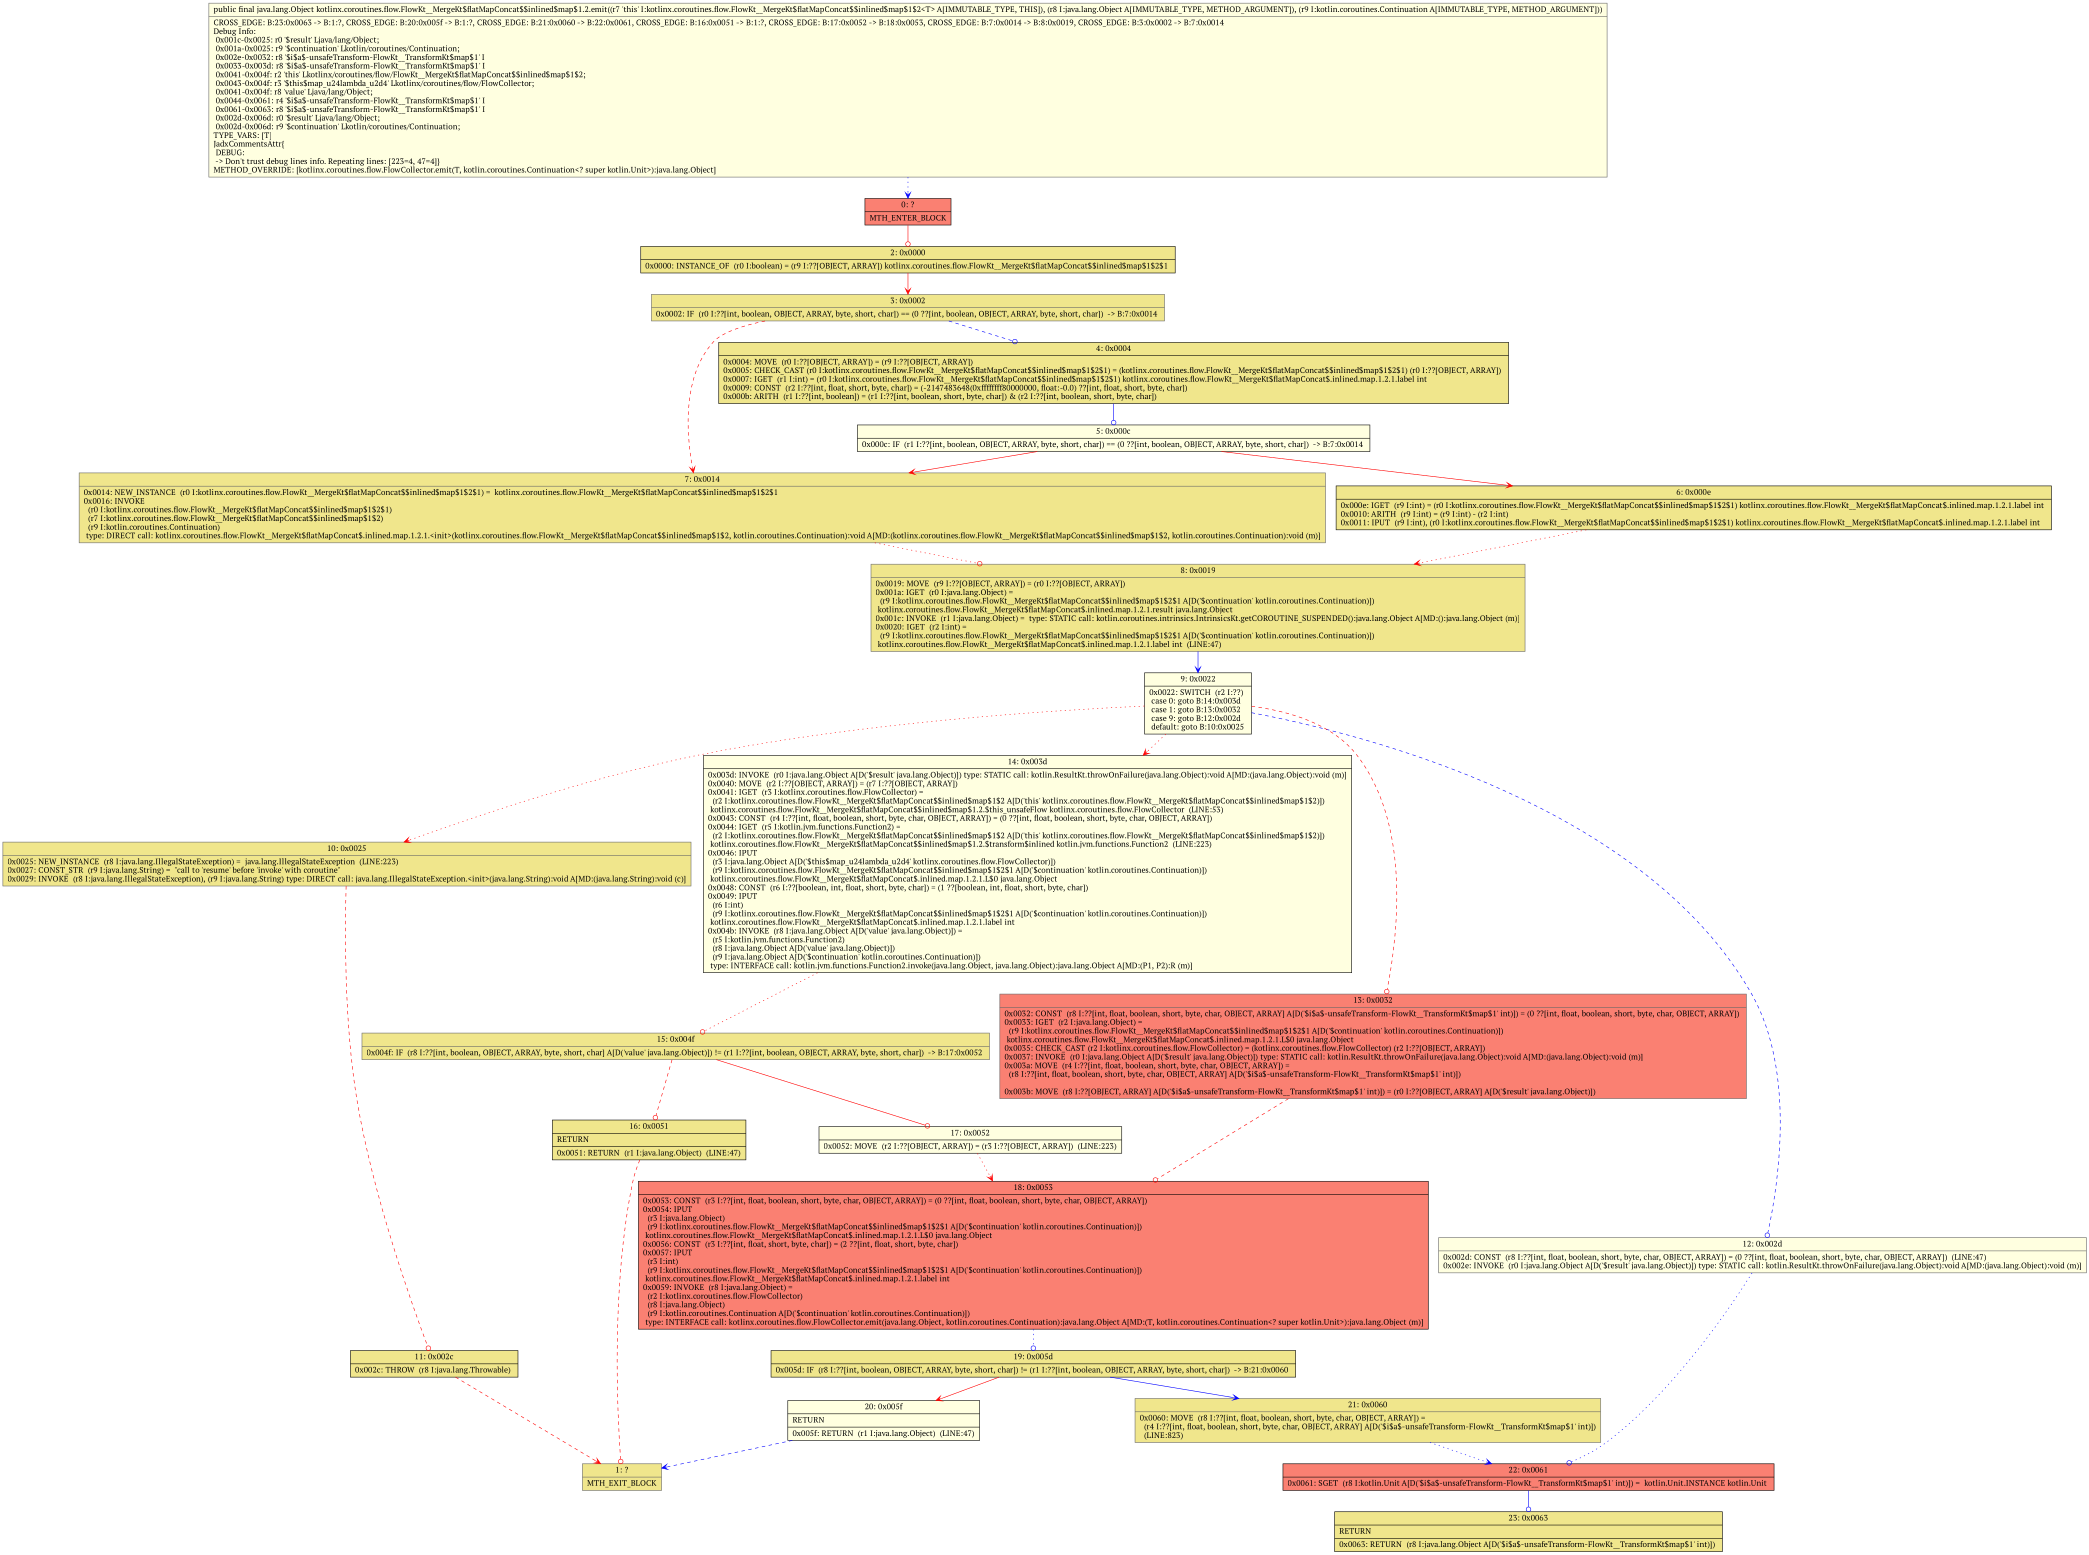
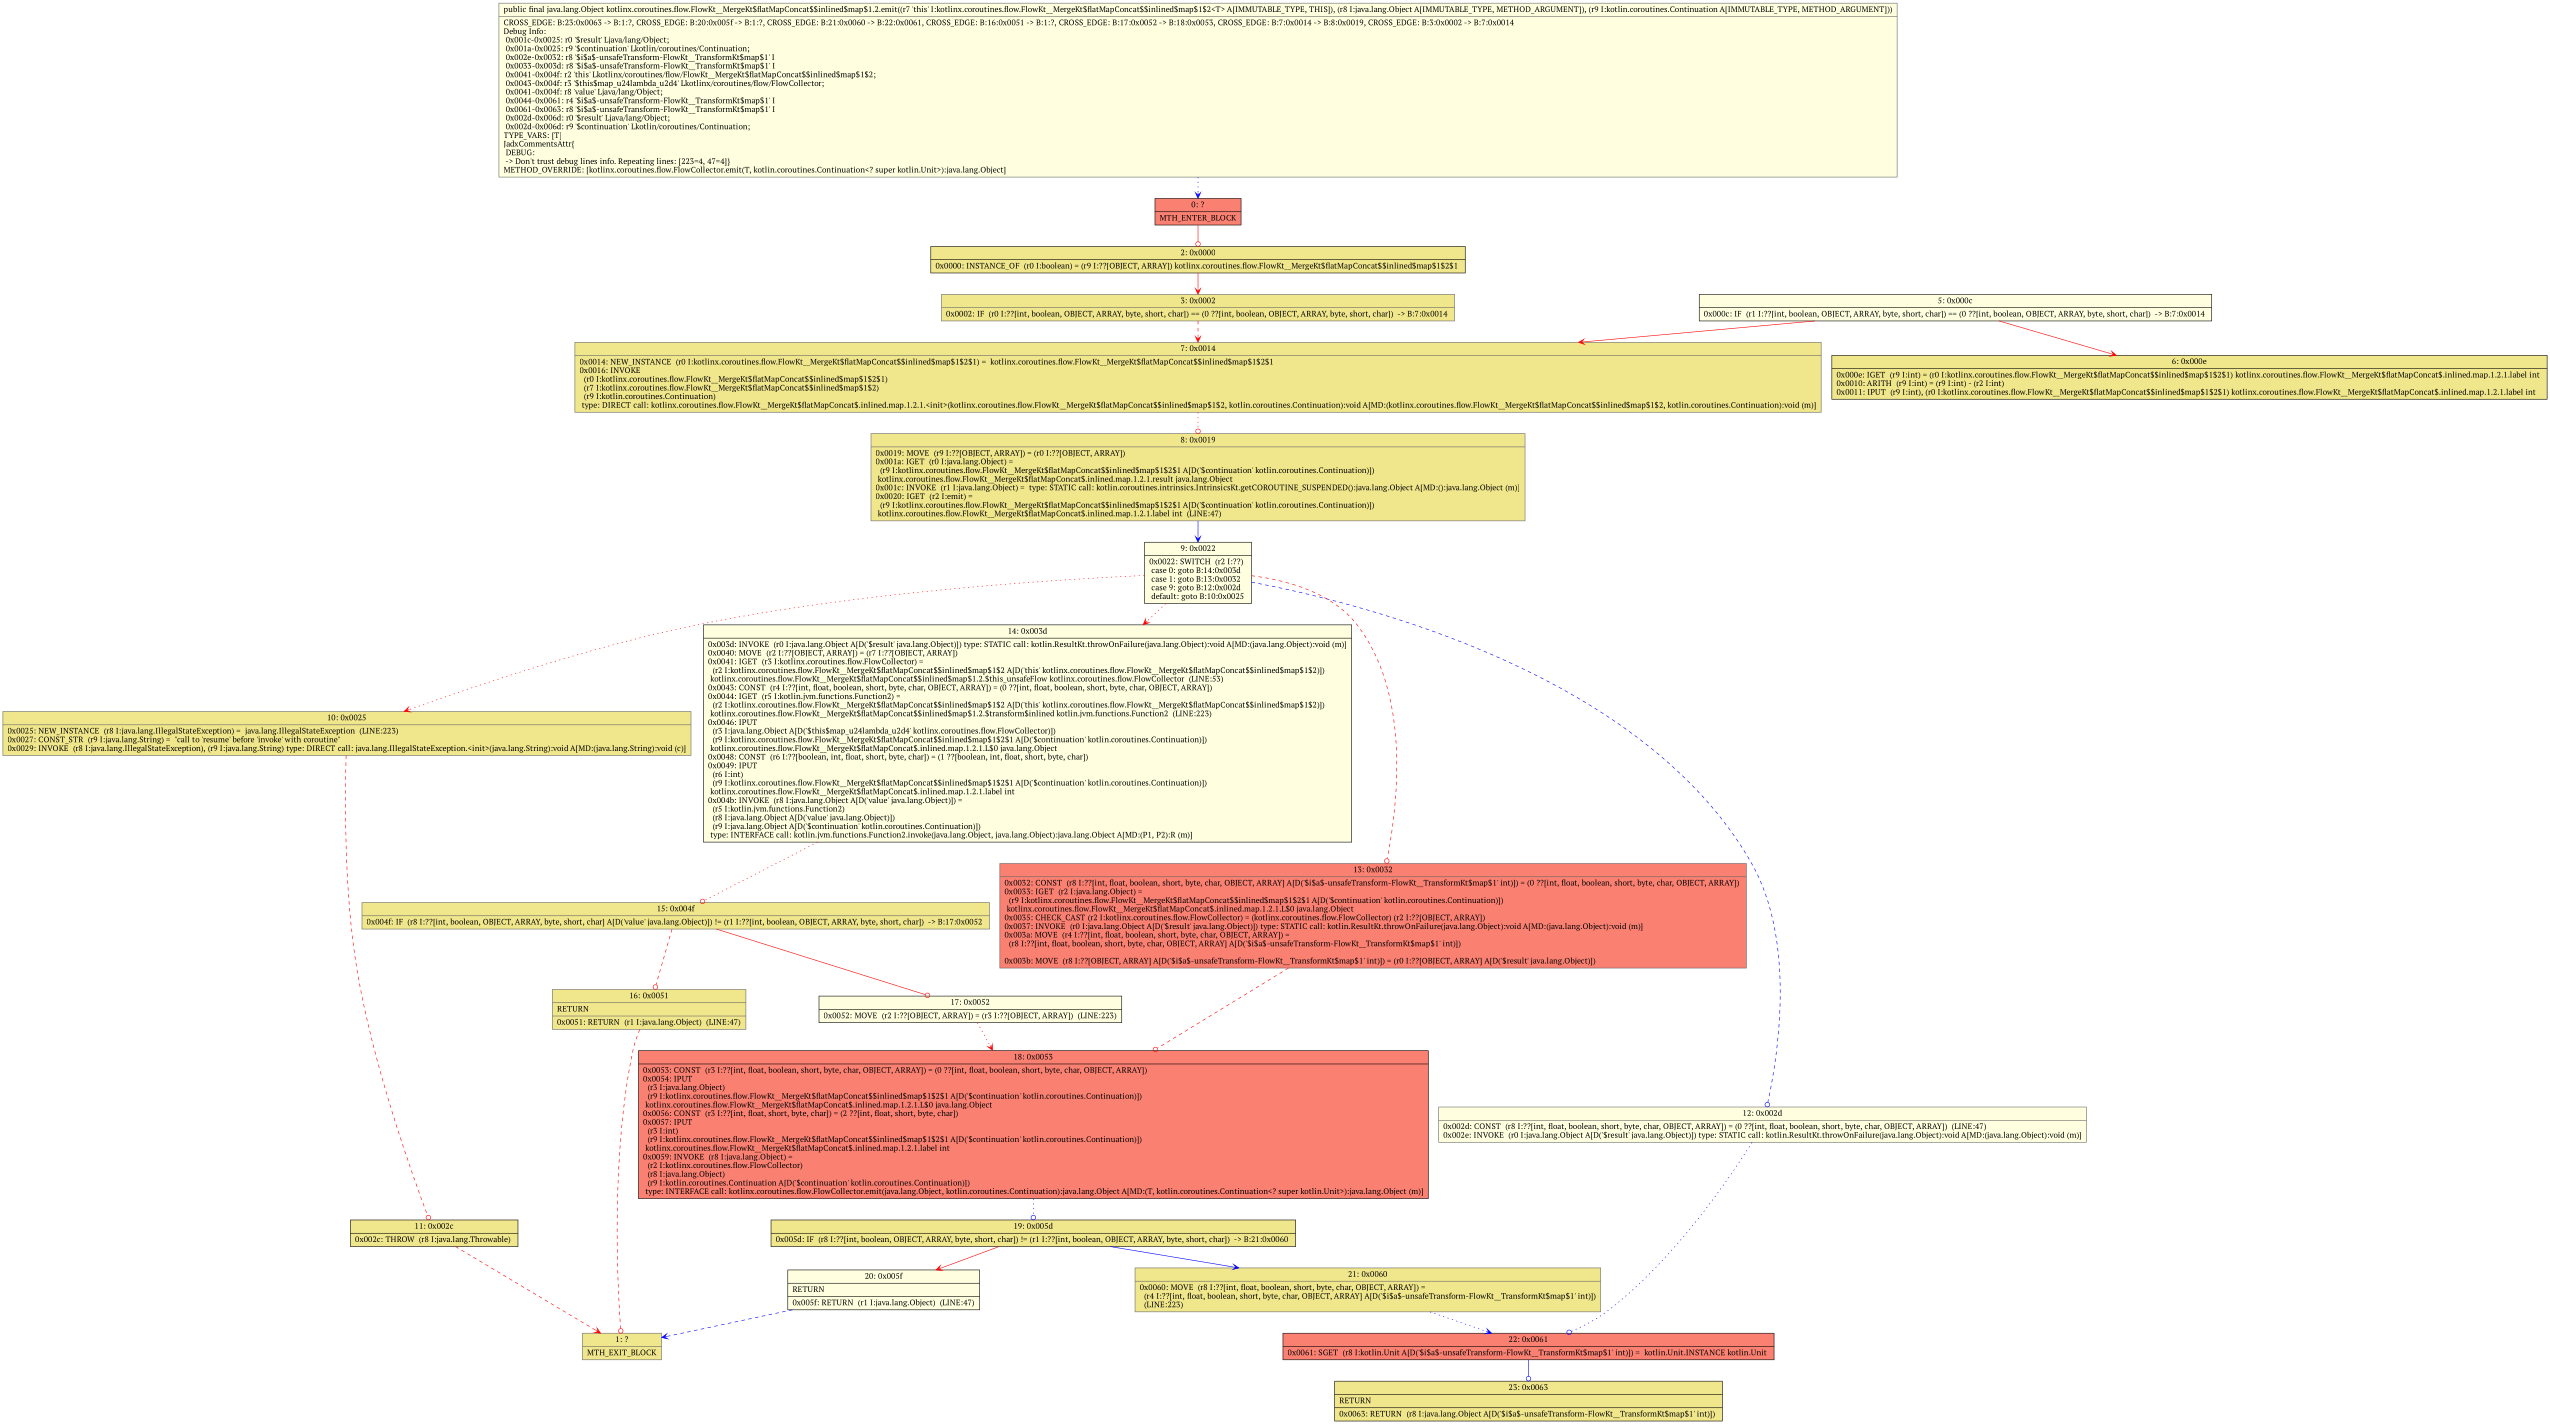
(1114, 373) -> none
(1503, 546) -> none
(922, 627) -> (925, 497)
(649, 1140) -> (649, 1009)
(1162, 1435) -> (1162, 1305)
